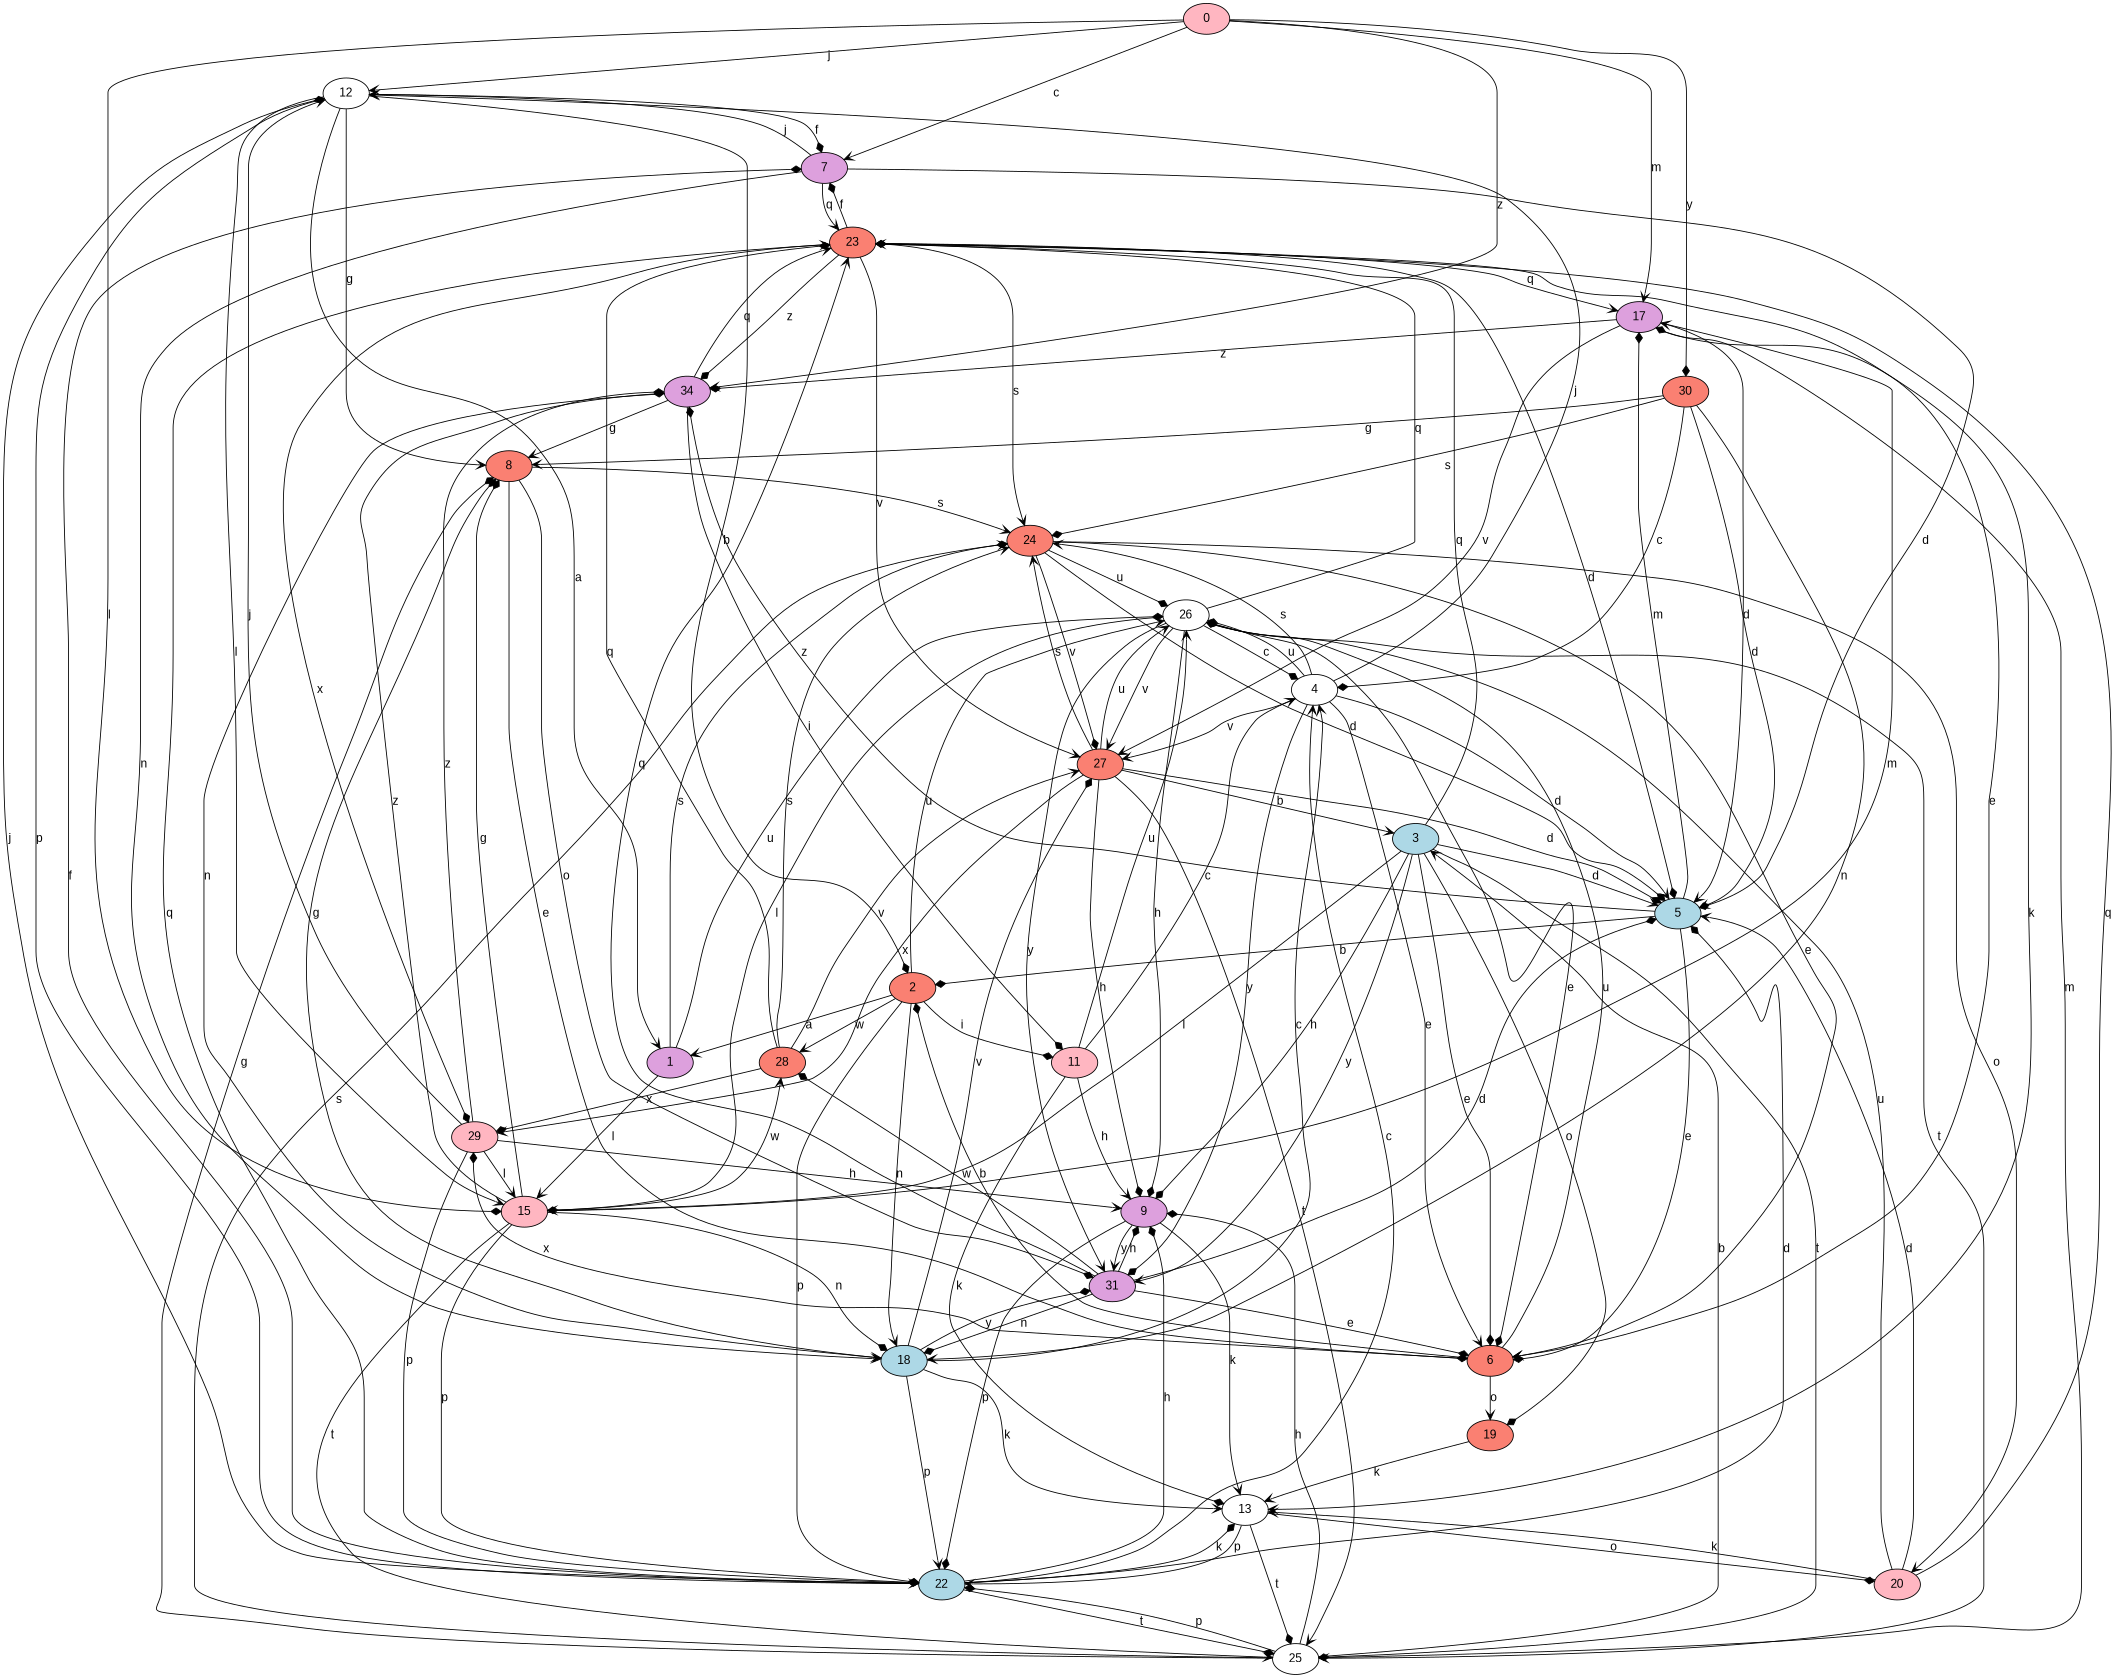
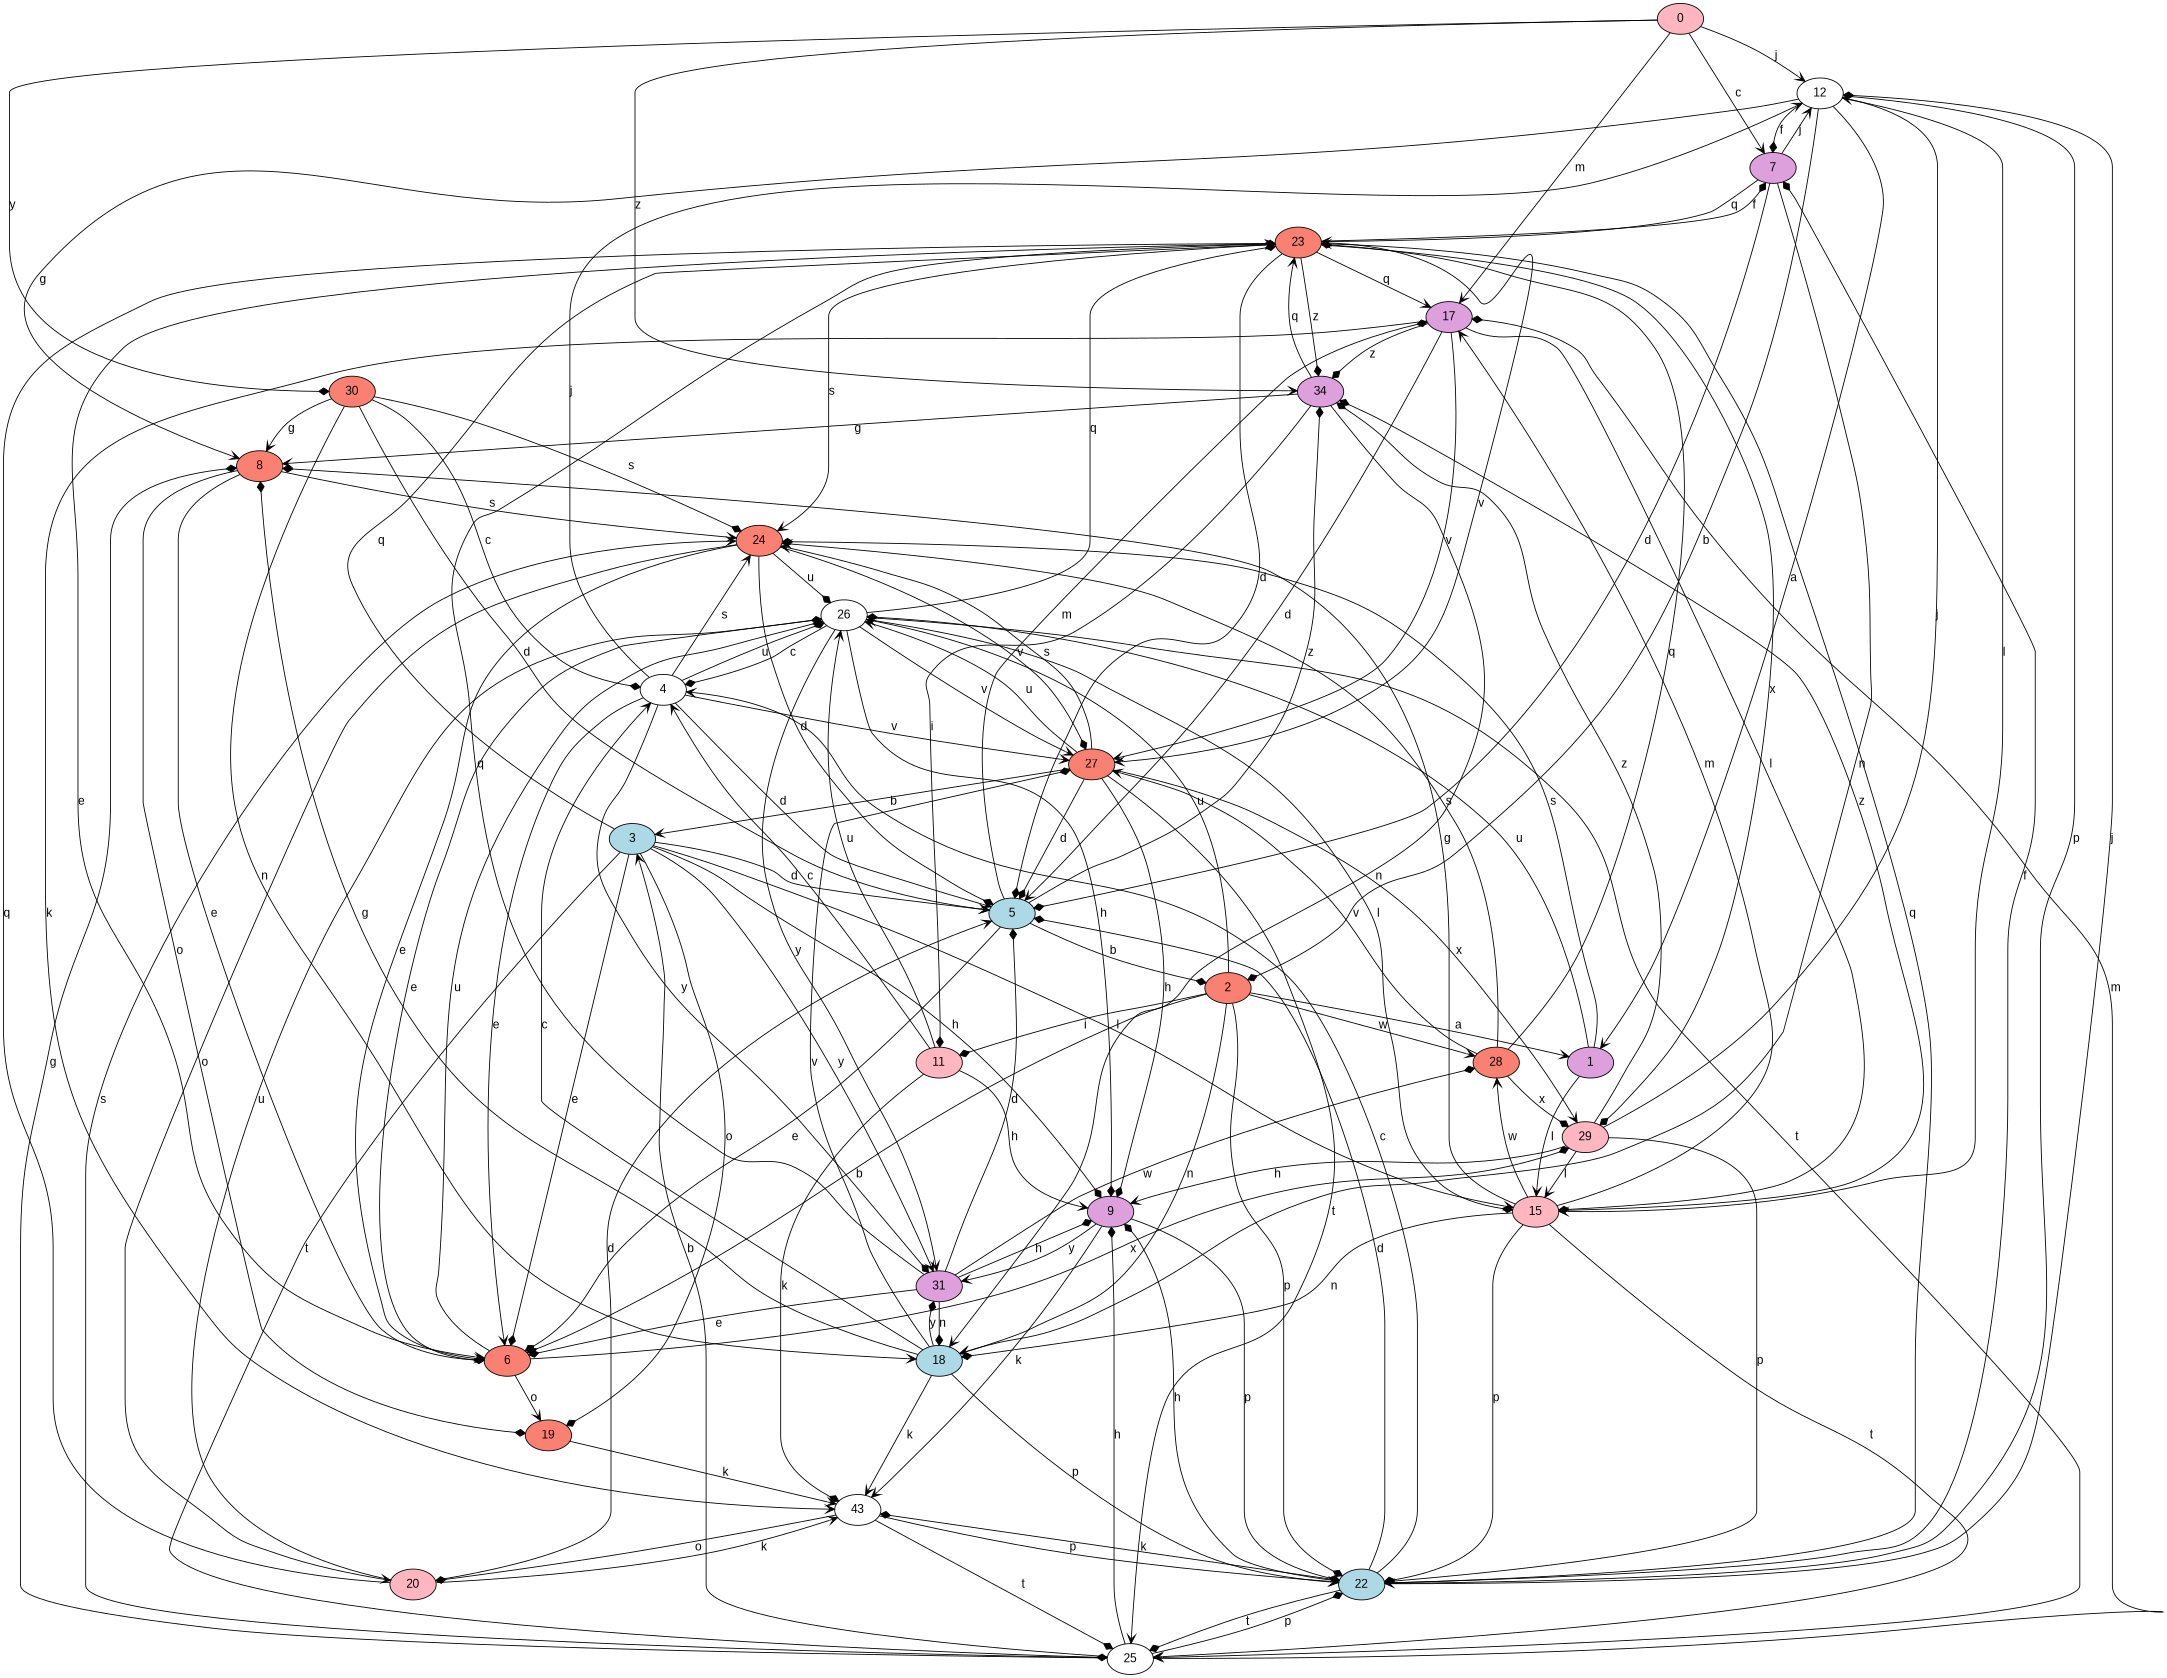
(108, 235) -> (1789, 824)
(594, 1033) -> (189, 1013)
(1106, 1311) -> (867, 1161)
(1245, 1510) -> (858, 1510)
